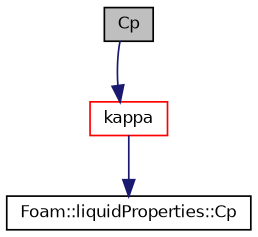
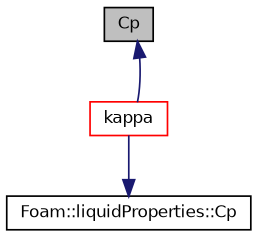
(118, 63) -> (140, 80)
